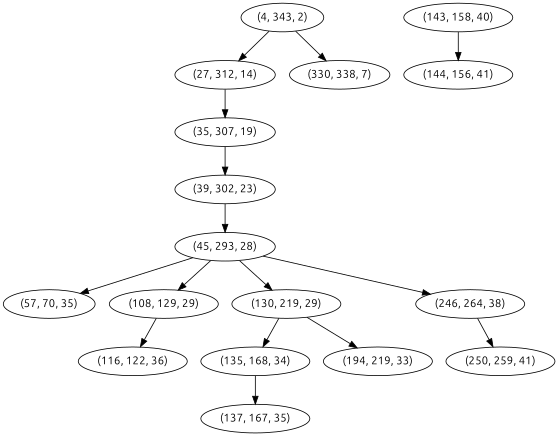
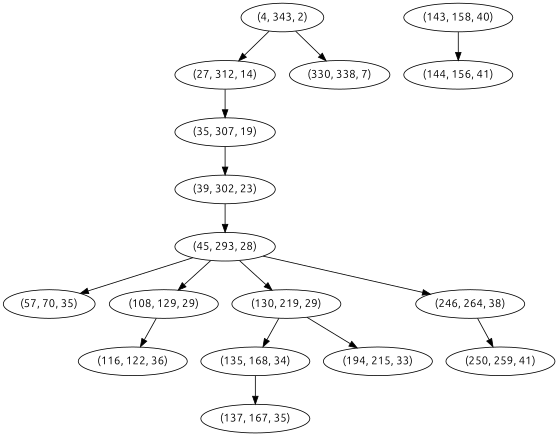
(378, 361) -> (378, 361)
